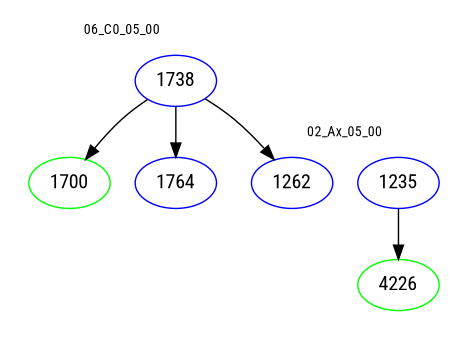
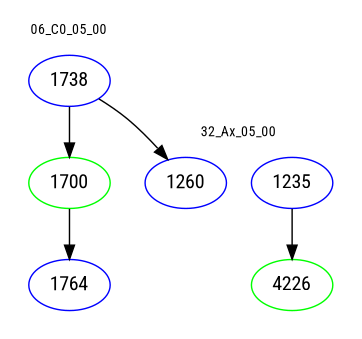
(176, 125) -> (69, 227)
(345, 133) -> (239, 133)
(292, 183) -> (186, 183)
